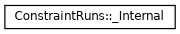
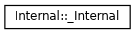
(90, 17) -> (68, 17)
